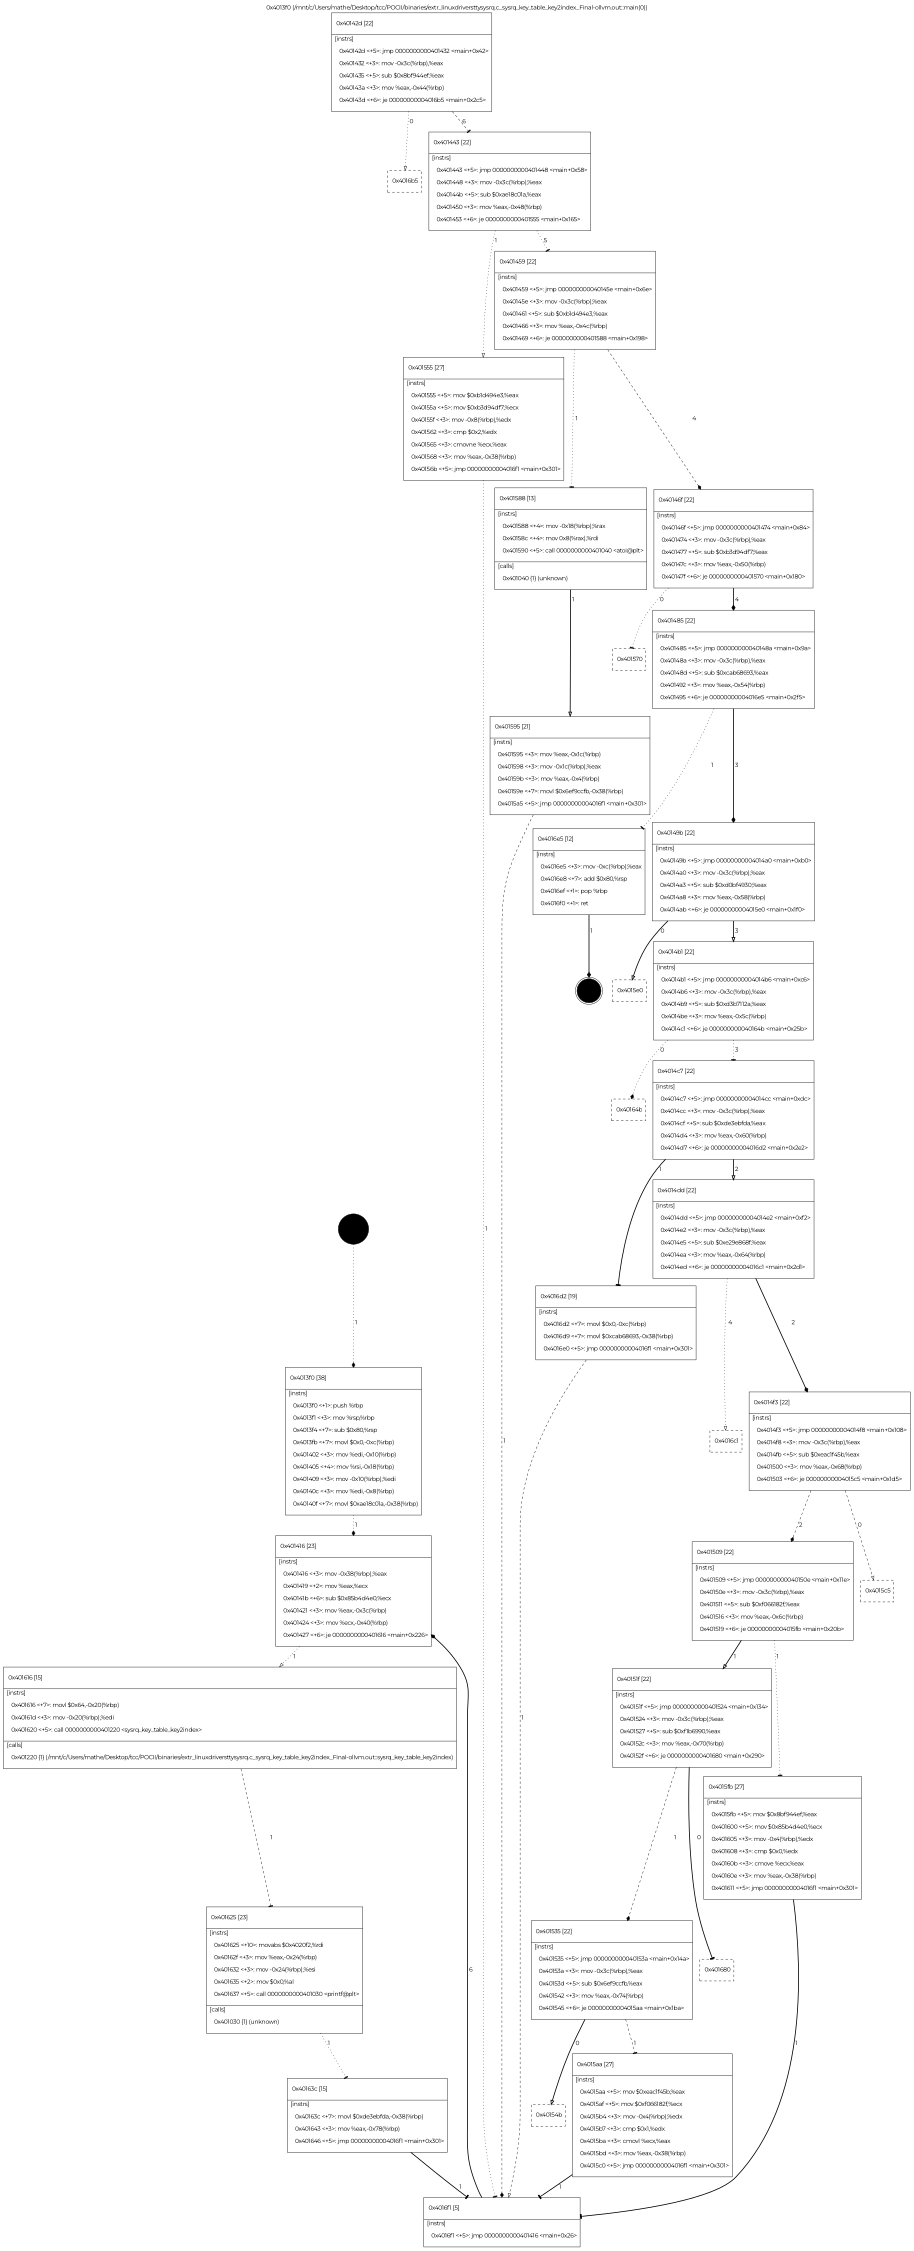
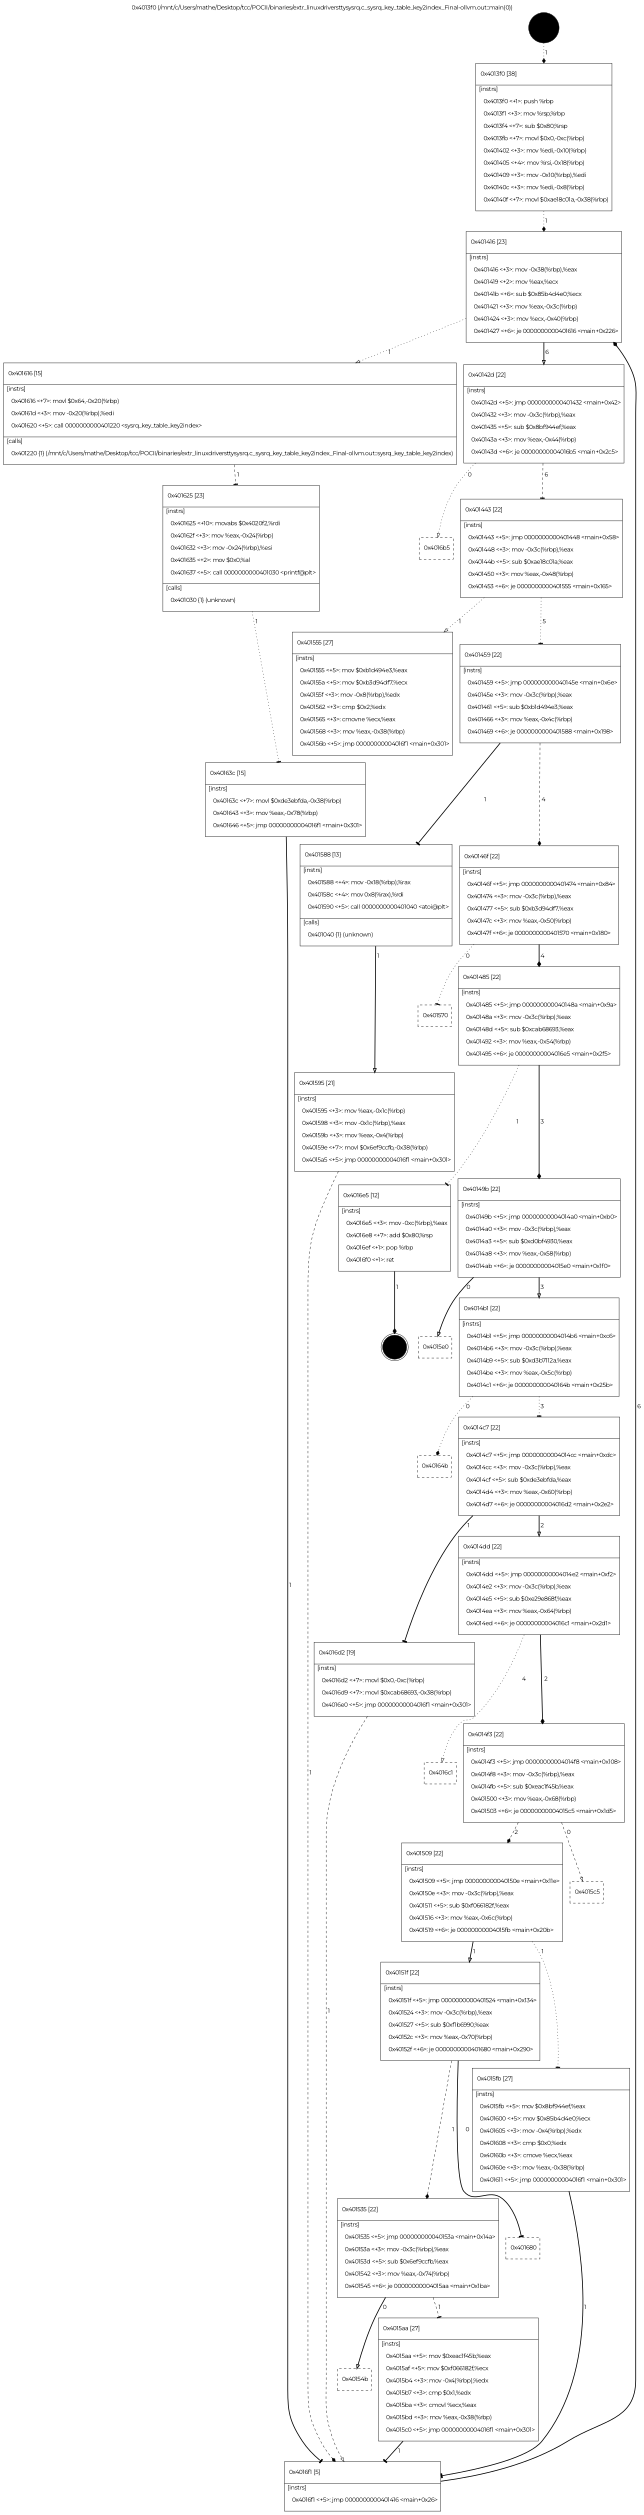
none -> (544, 351)
(573, 418) -> (460, 793)
(484, 1338) -> none
